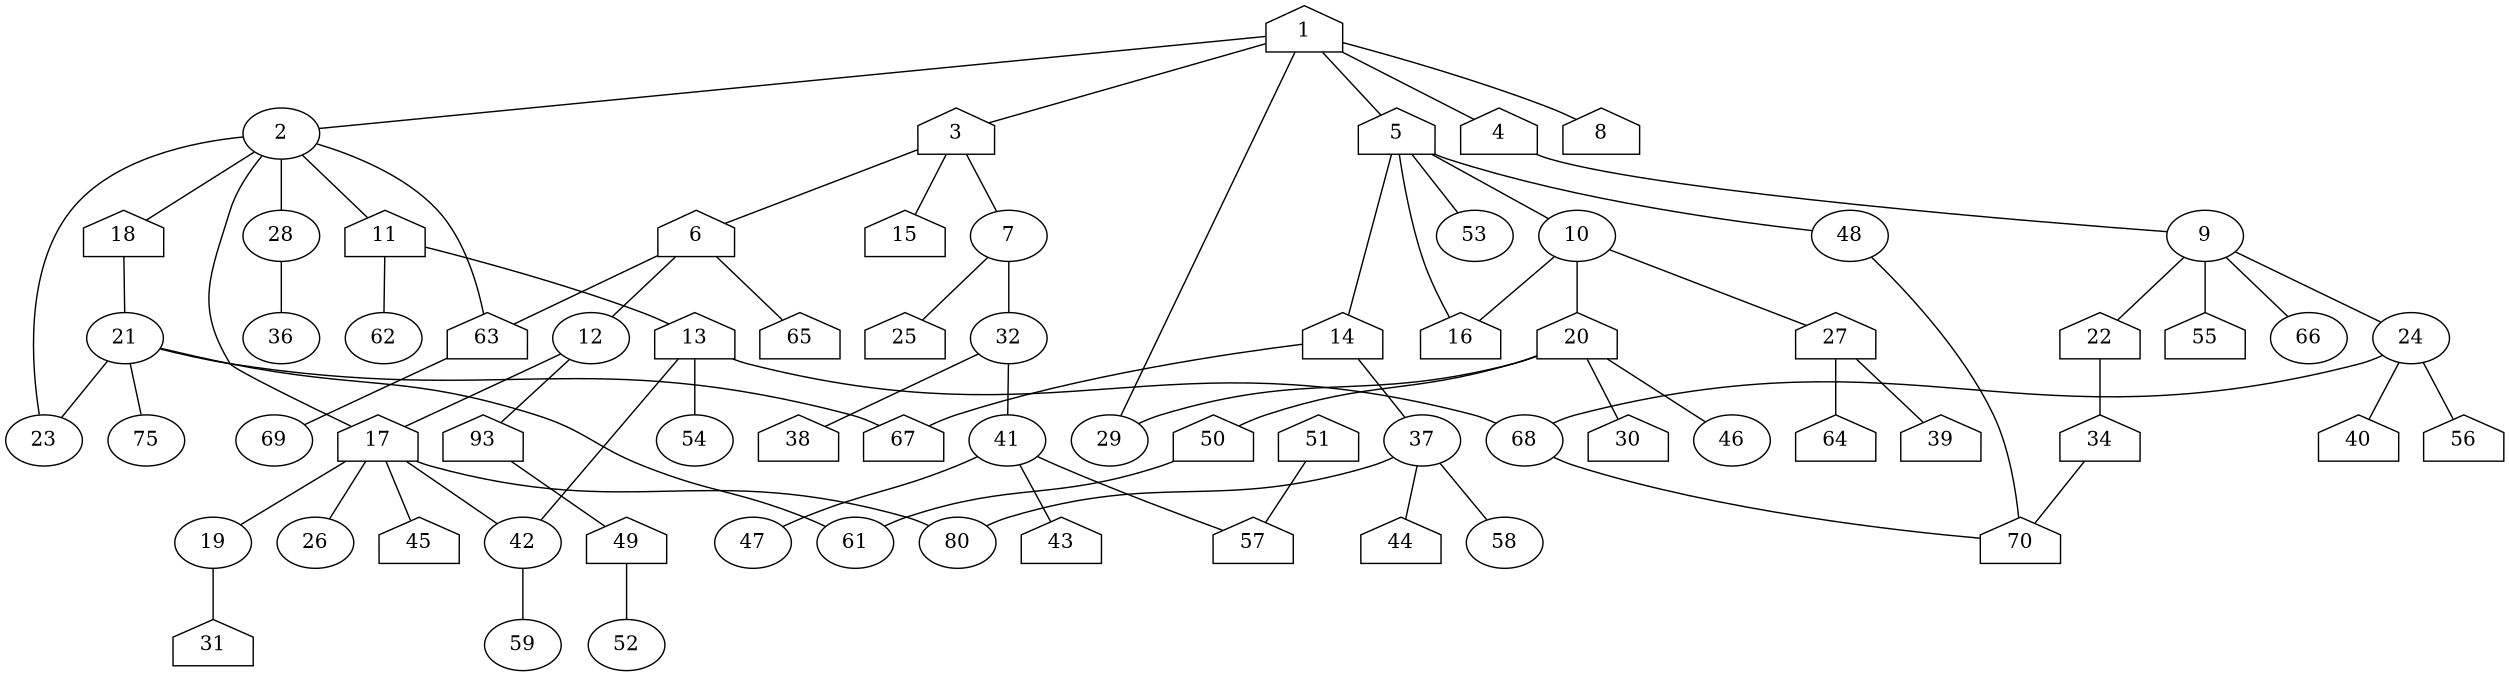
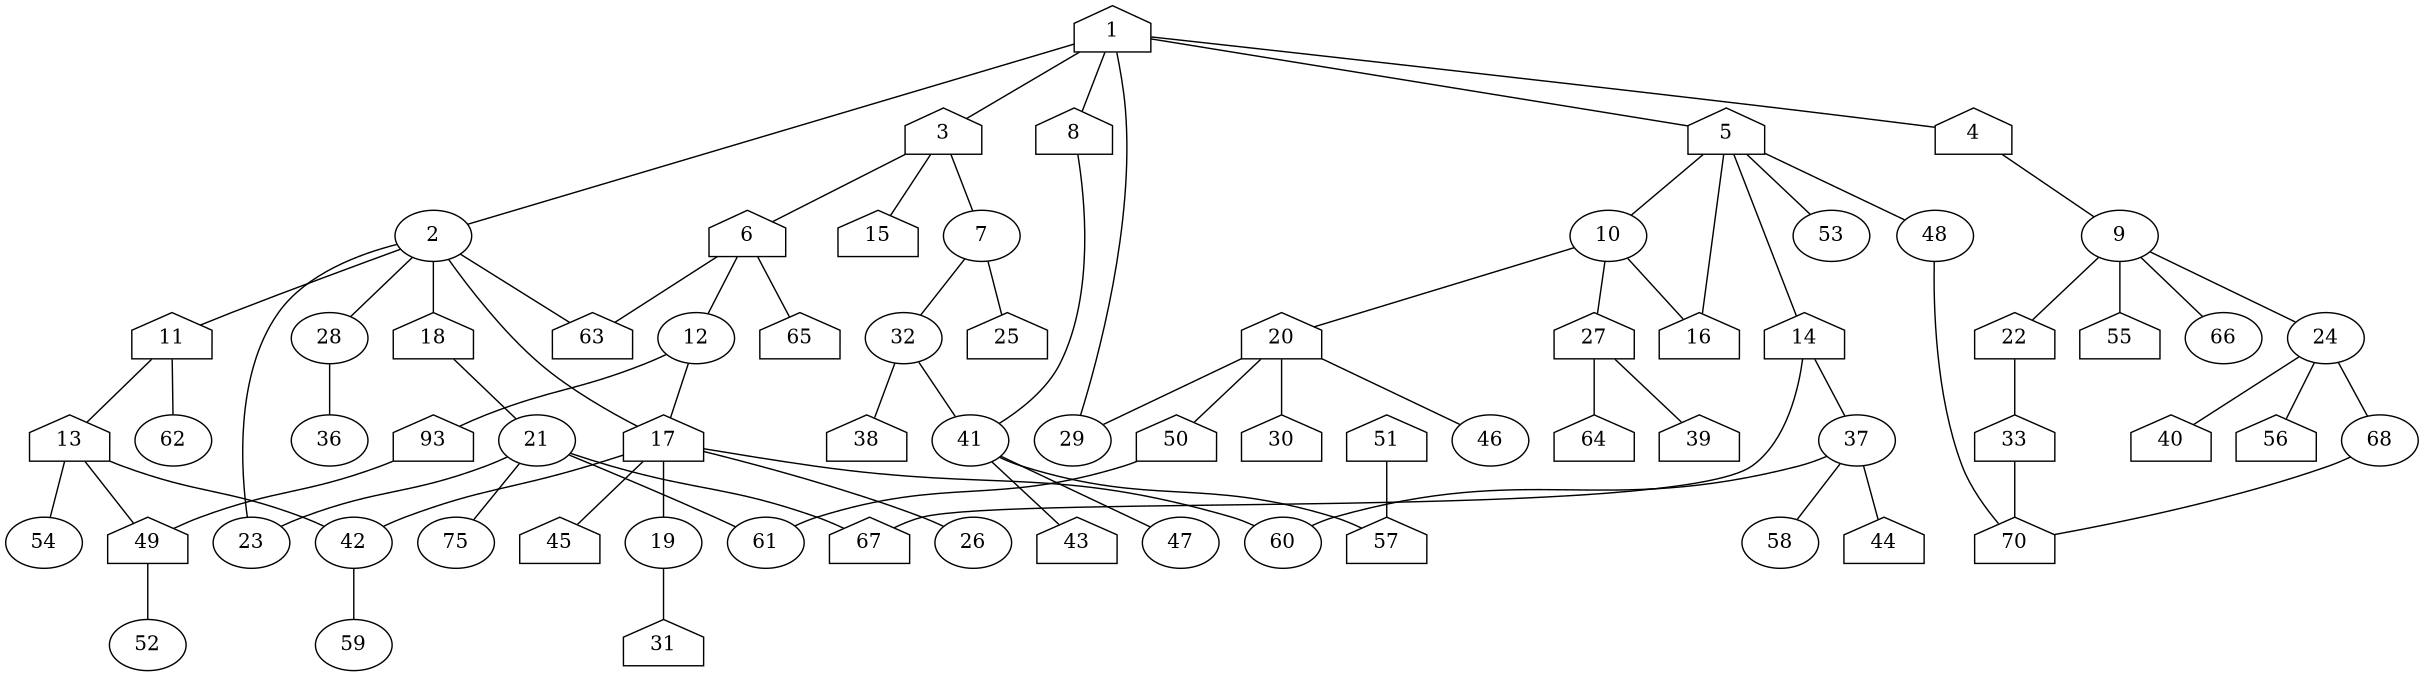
none -> (1079, 303)
(1115, 388) -> (109, 492)
(274, 440) -> none
(2100, 440) -> (2015, 440)
(958, 543) -> (1283, 543)
